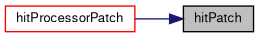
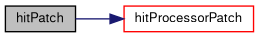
(152, 19) -> (93, 19)
